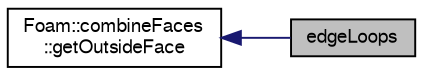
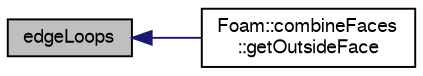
(266, 38) -> (177, 38)
